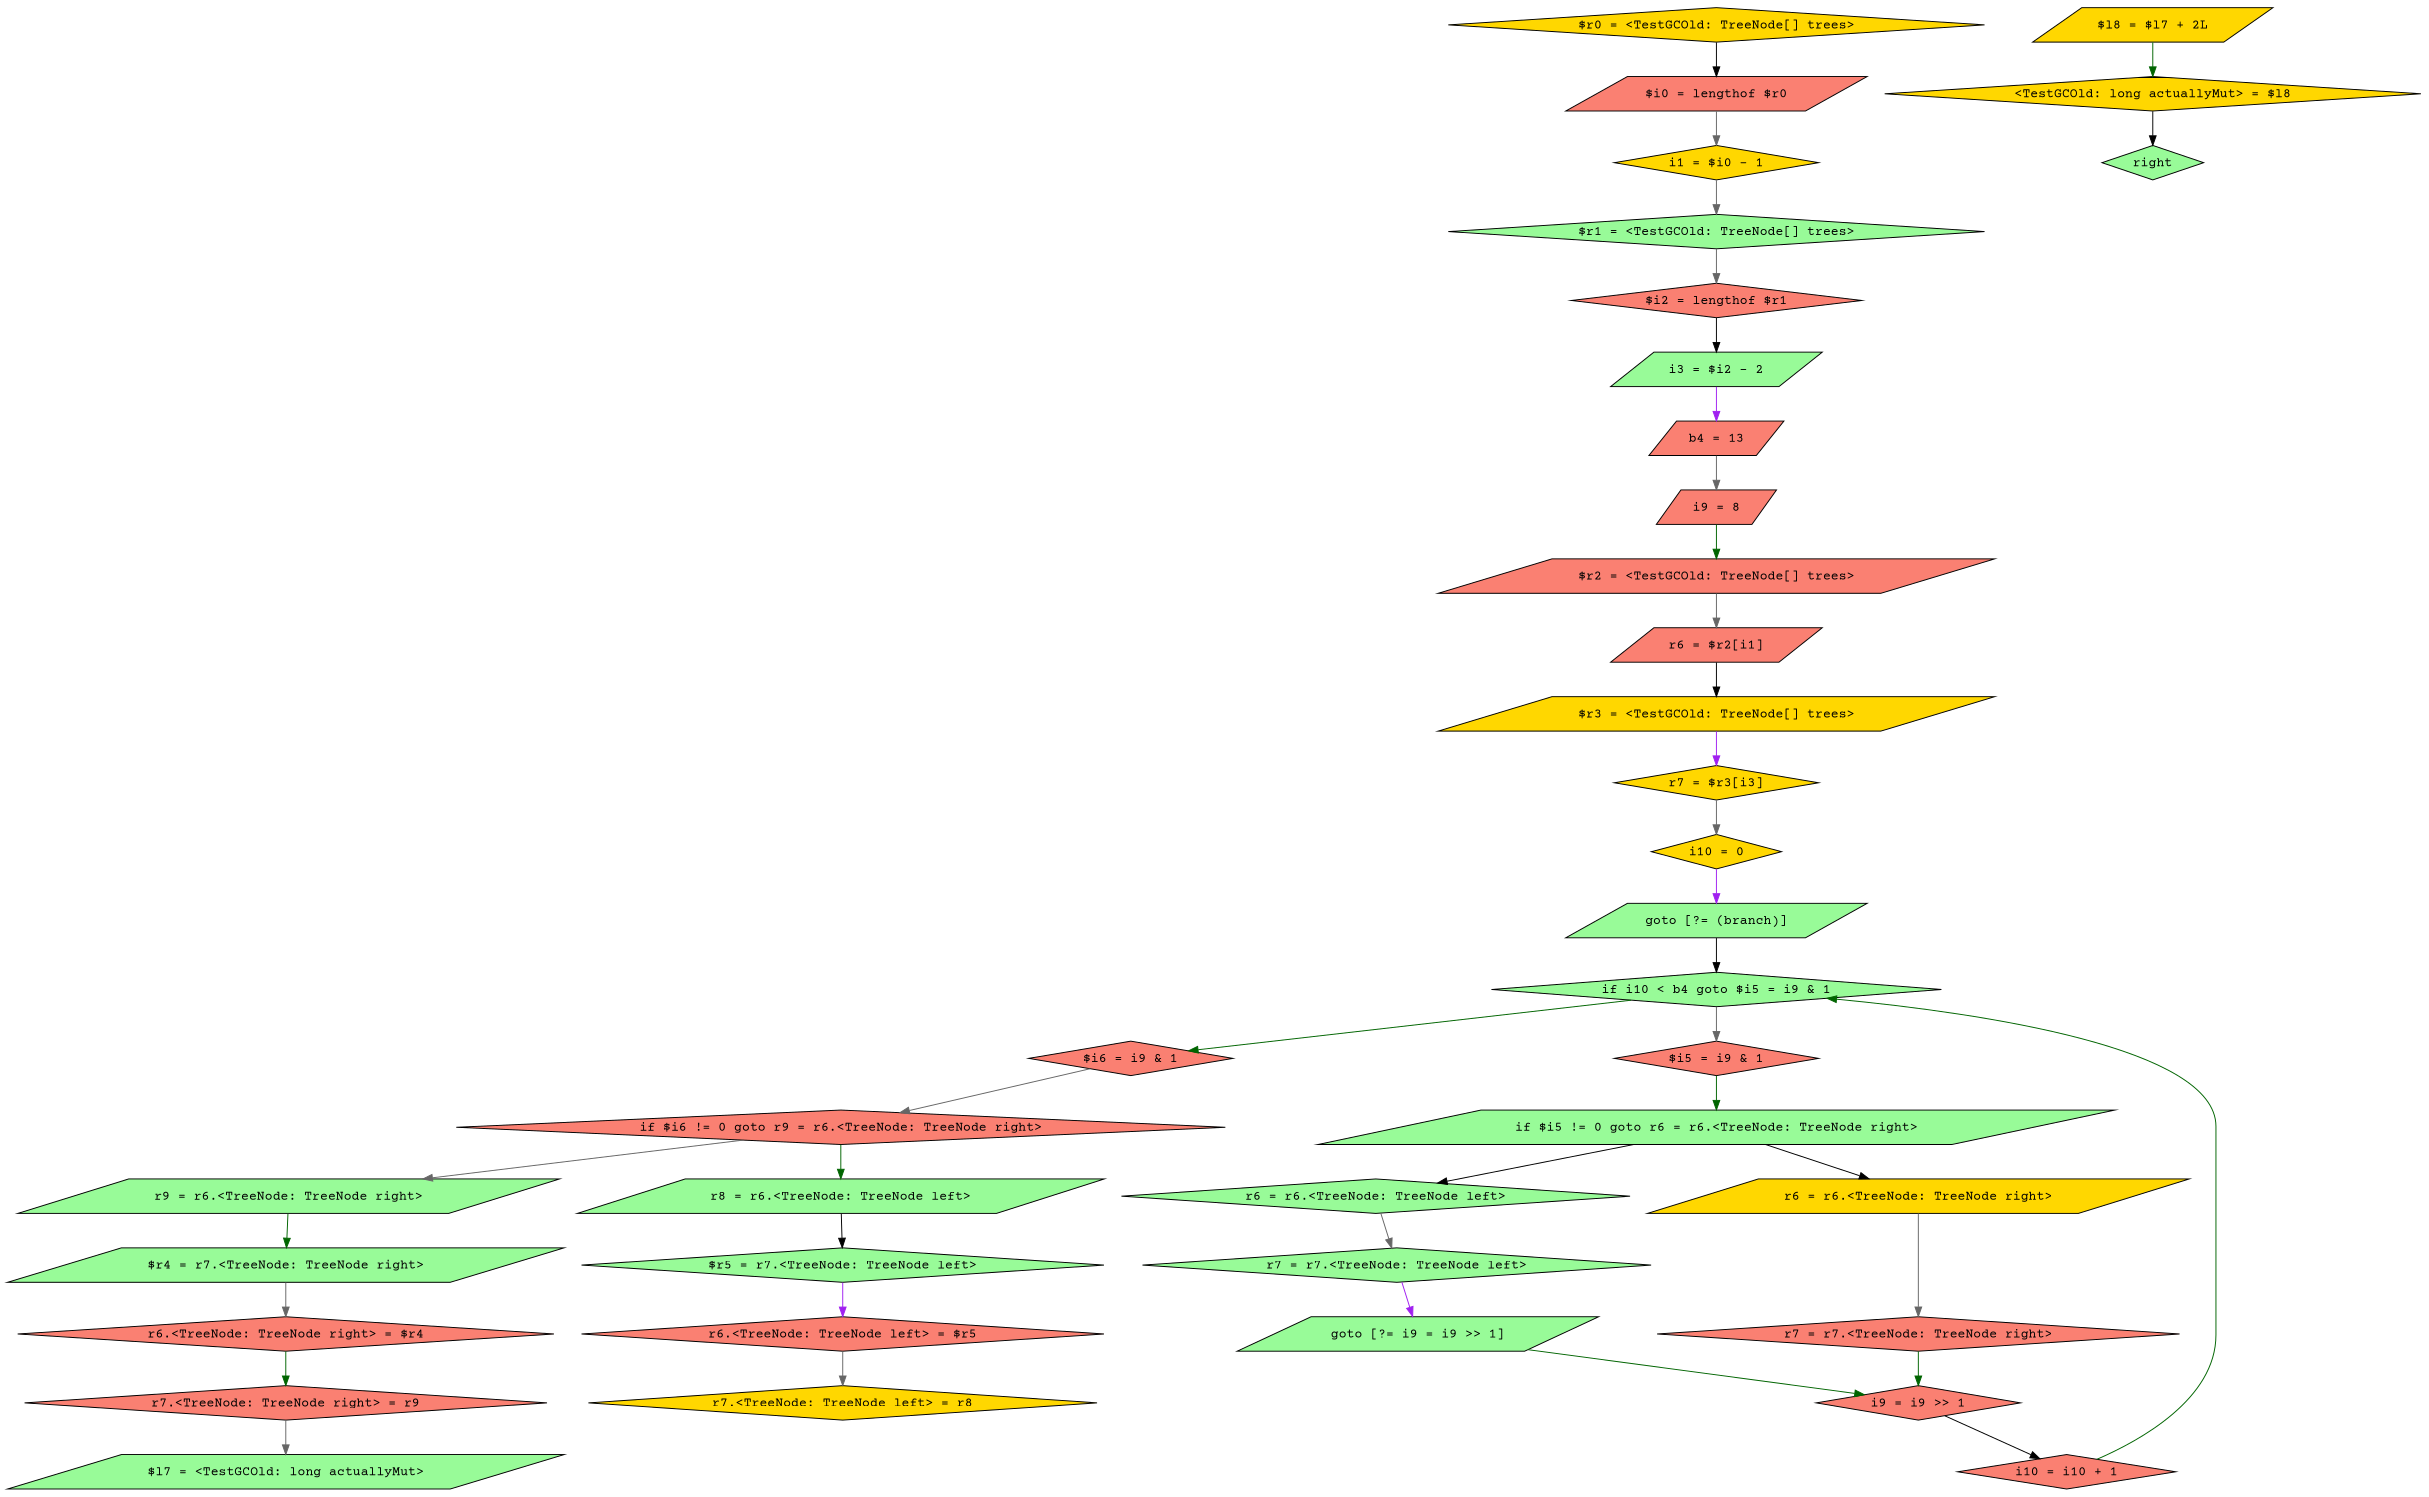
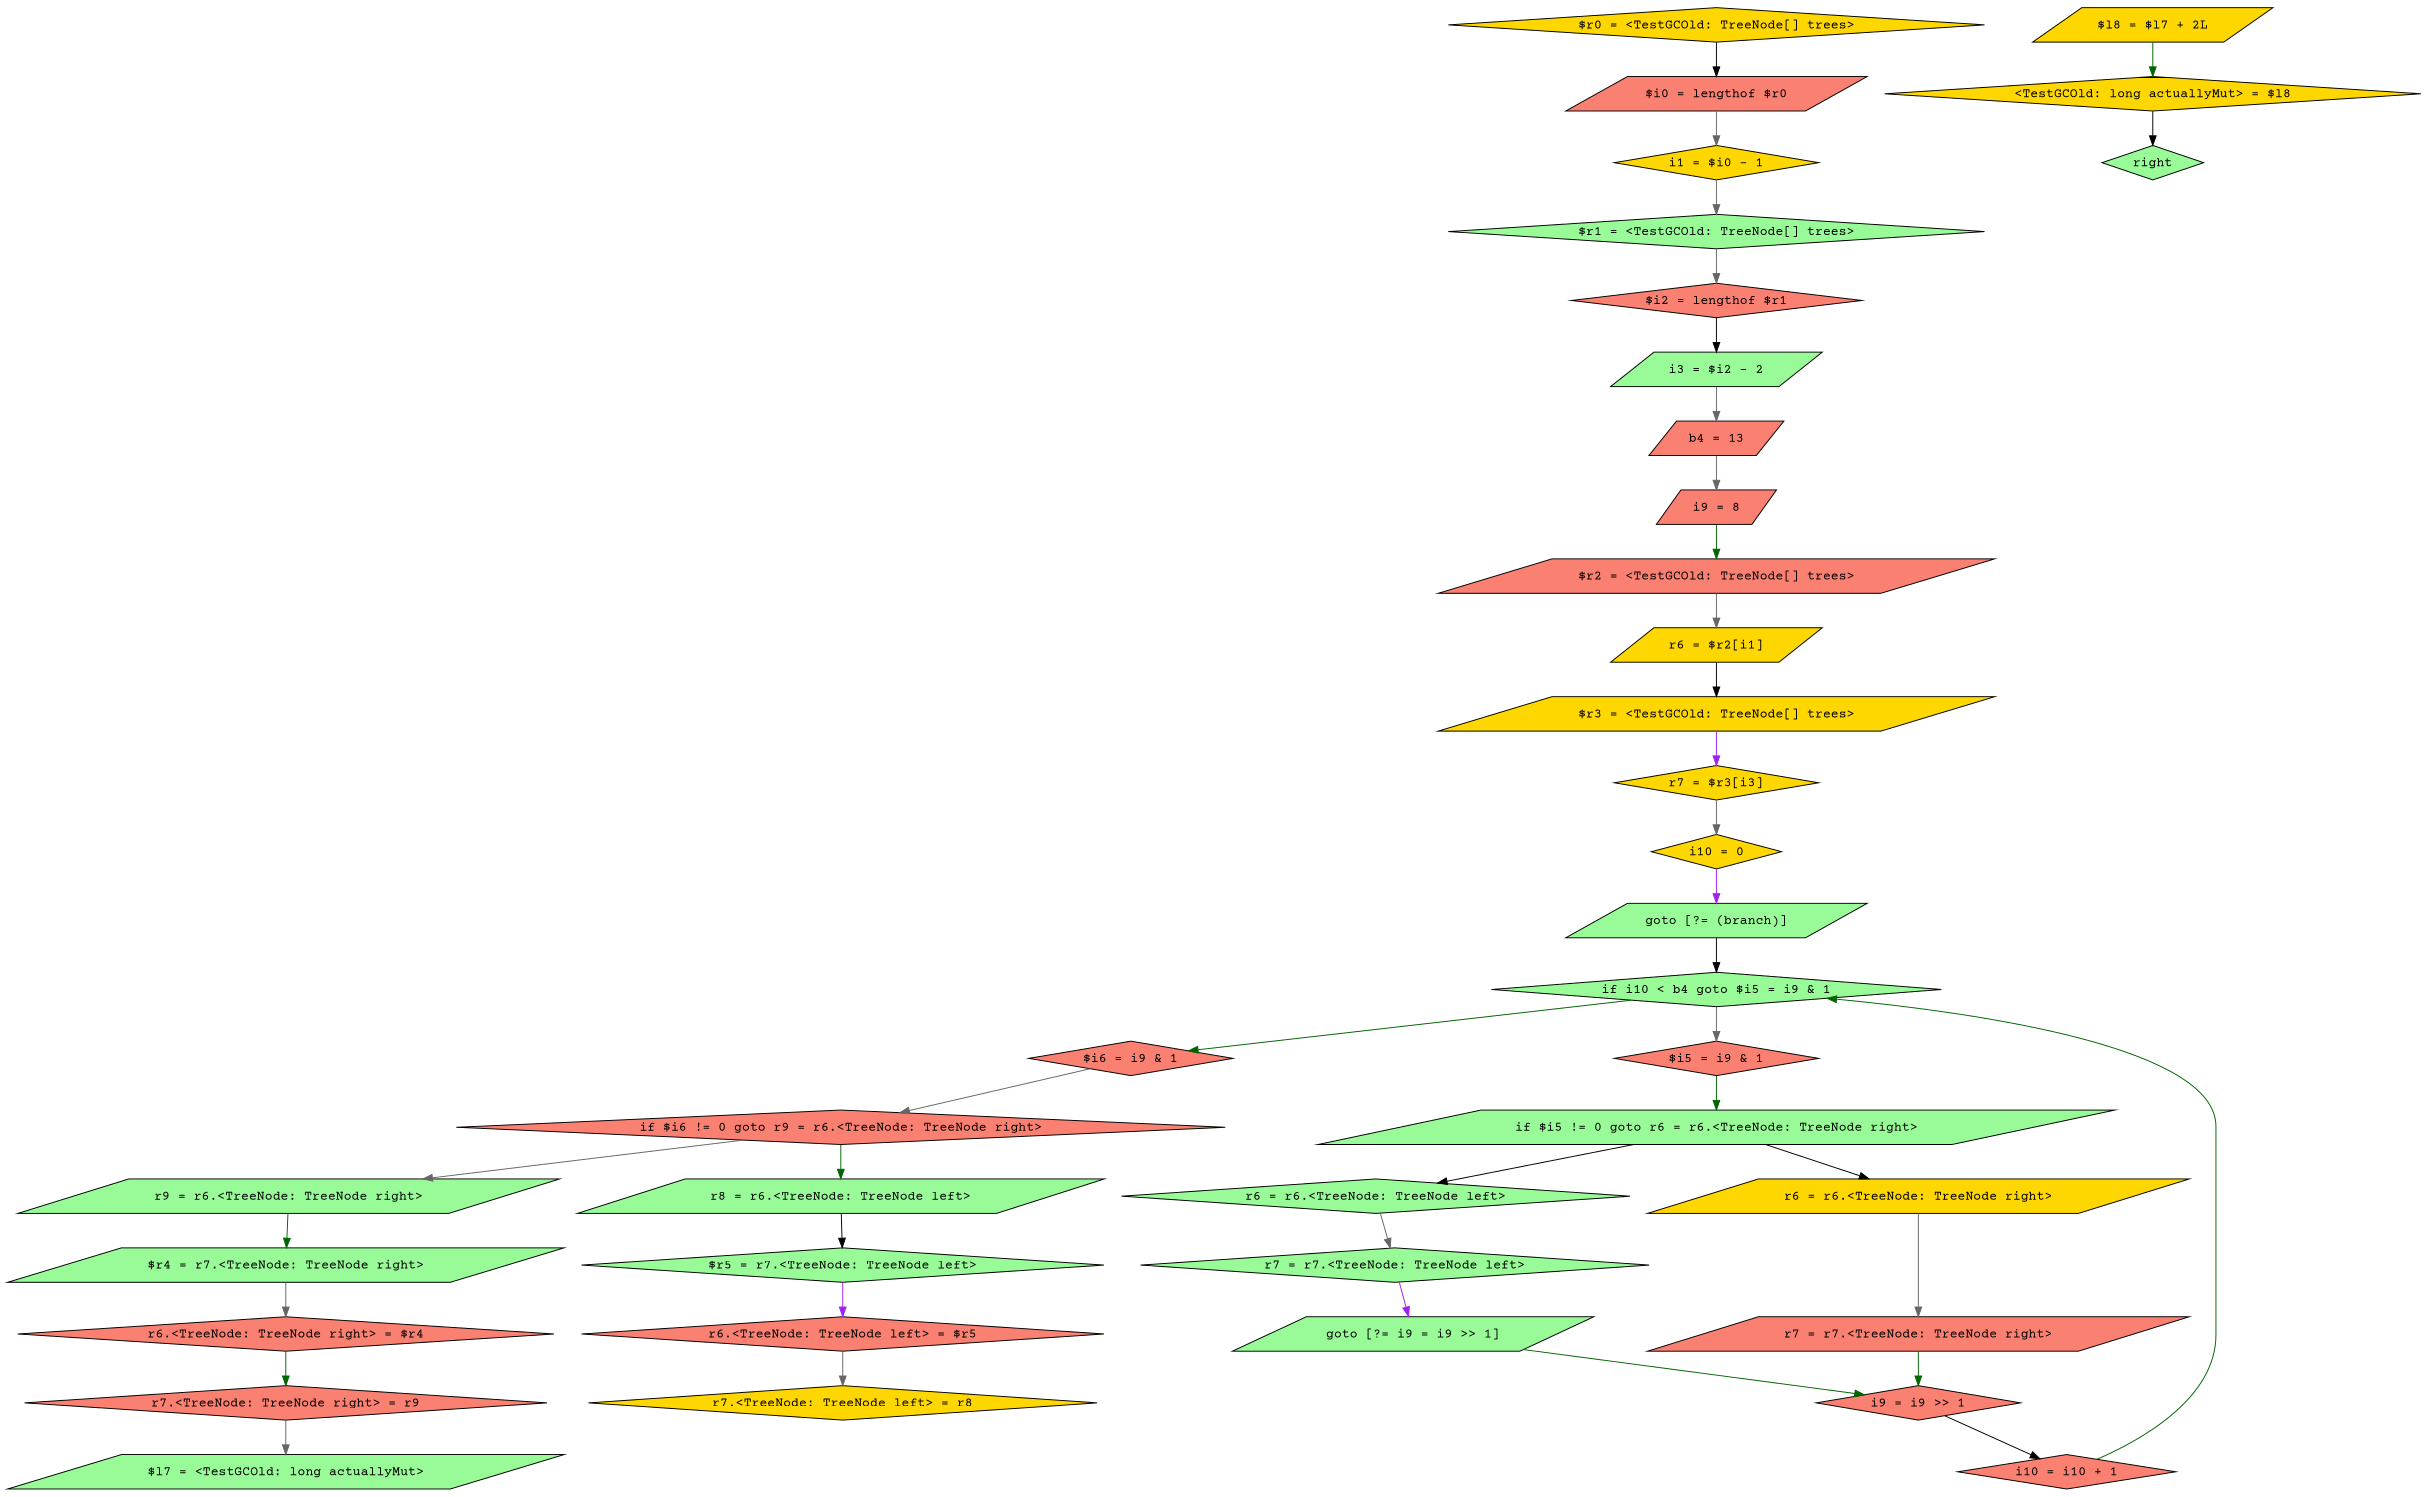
(1716, 399) -> (1716, 399)
(1716, 645) -> (1716, 645)
(1918, 1334) -> (1918, 1334)
